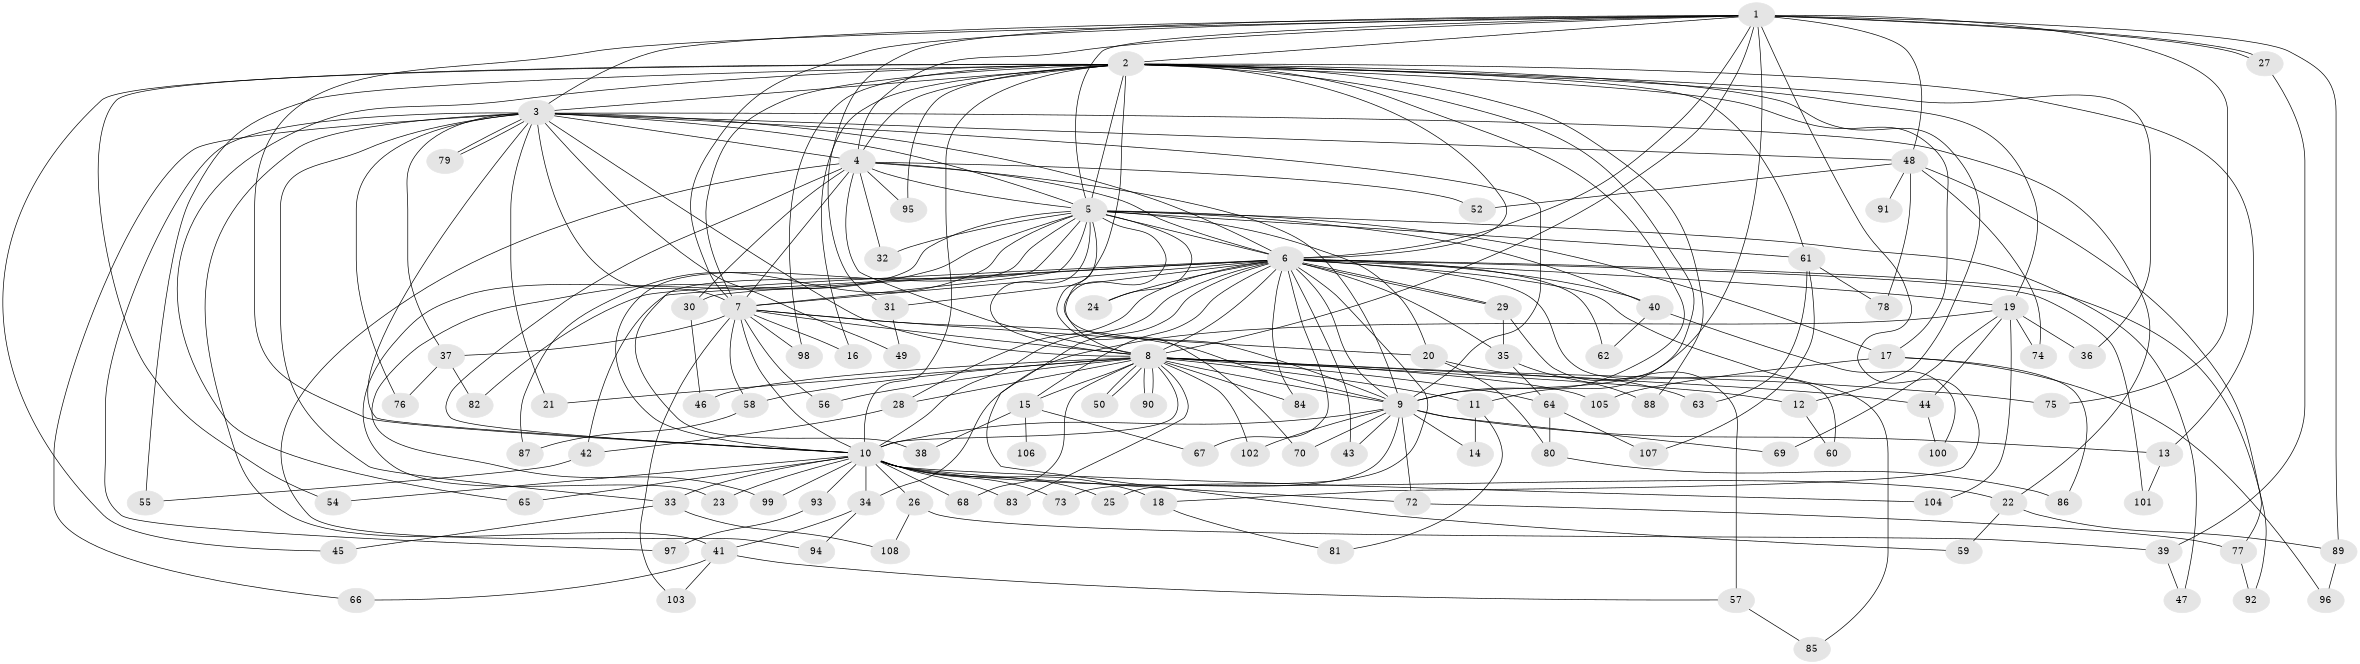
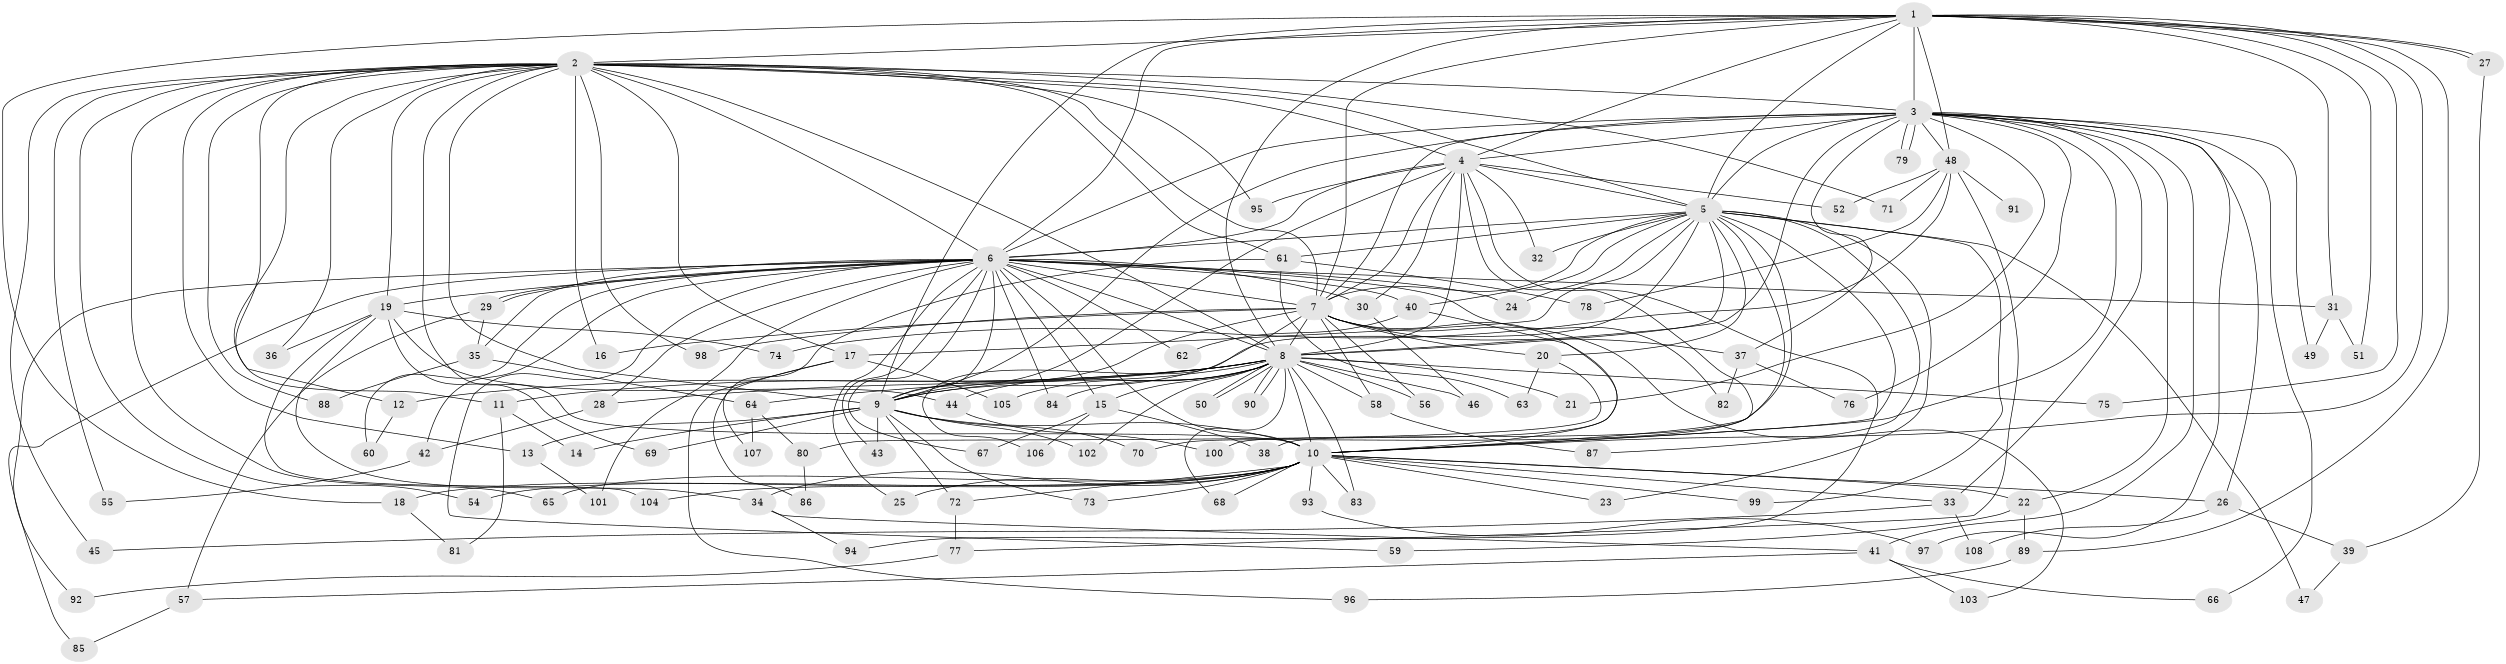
none -> (2235, 197)
none -> (1888, 210)
none -> (2359, 357)
none -> (1069, 371)
